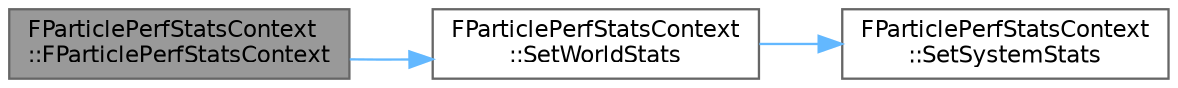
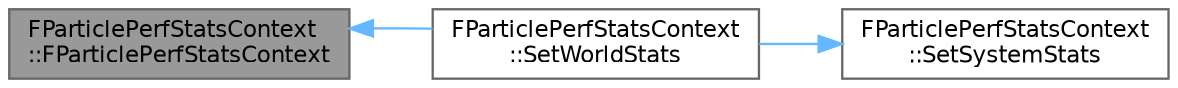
(380, 60) -> (403, 28)
